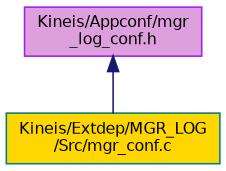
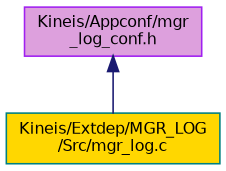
(113, 138) -> (113, 138)
